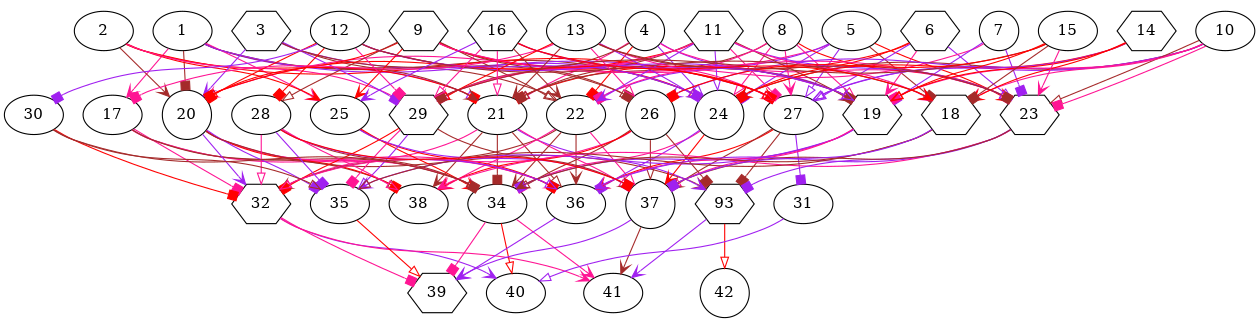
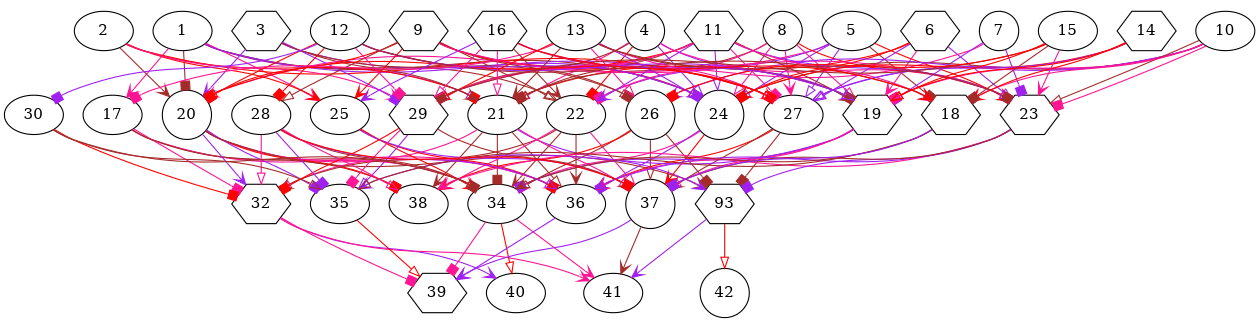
(259, 68) -> (259, 68)
(789, 69) -> (789, 69)
(260, 159) -> (260, 159)
(461, 161) -> none
(803, 204) -> none
